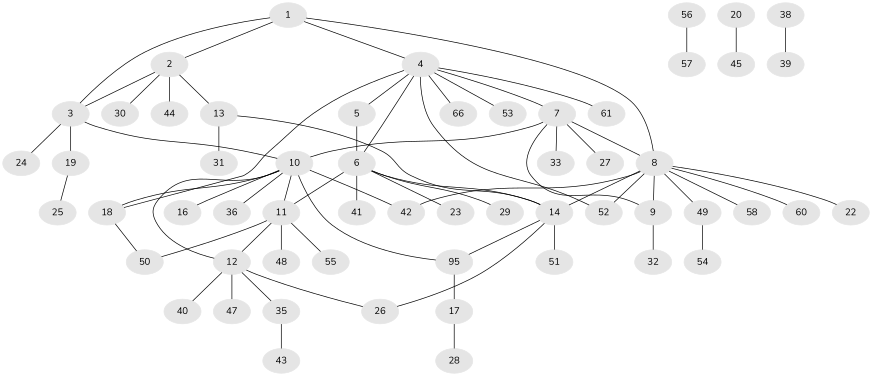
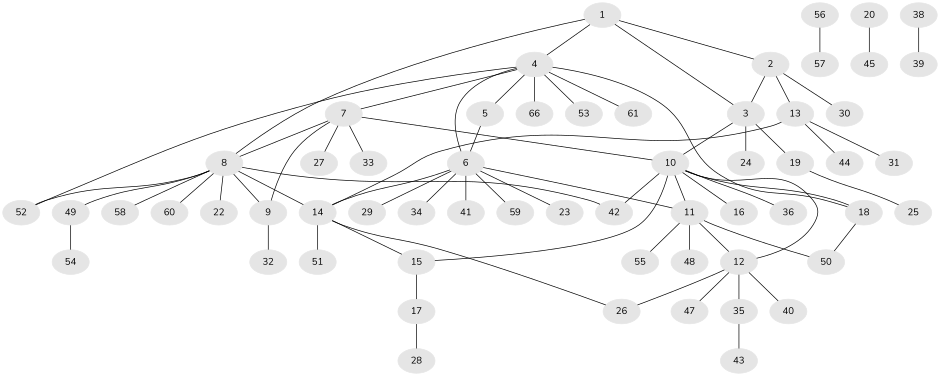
(169, 89) -> (820, 139)
none -> (416, 213)
none -> (515, 213)
(454, 262) -> (416, 262)
